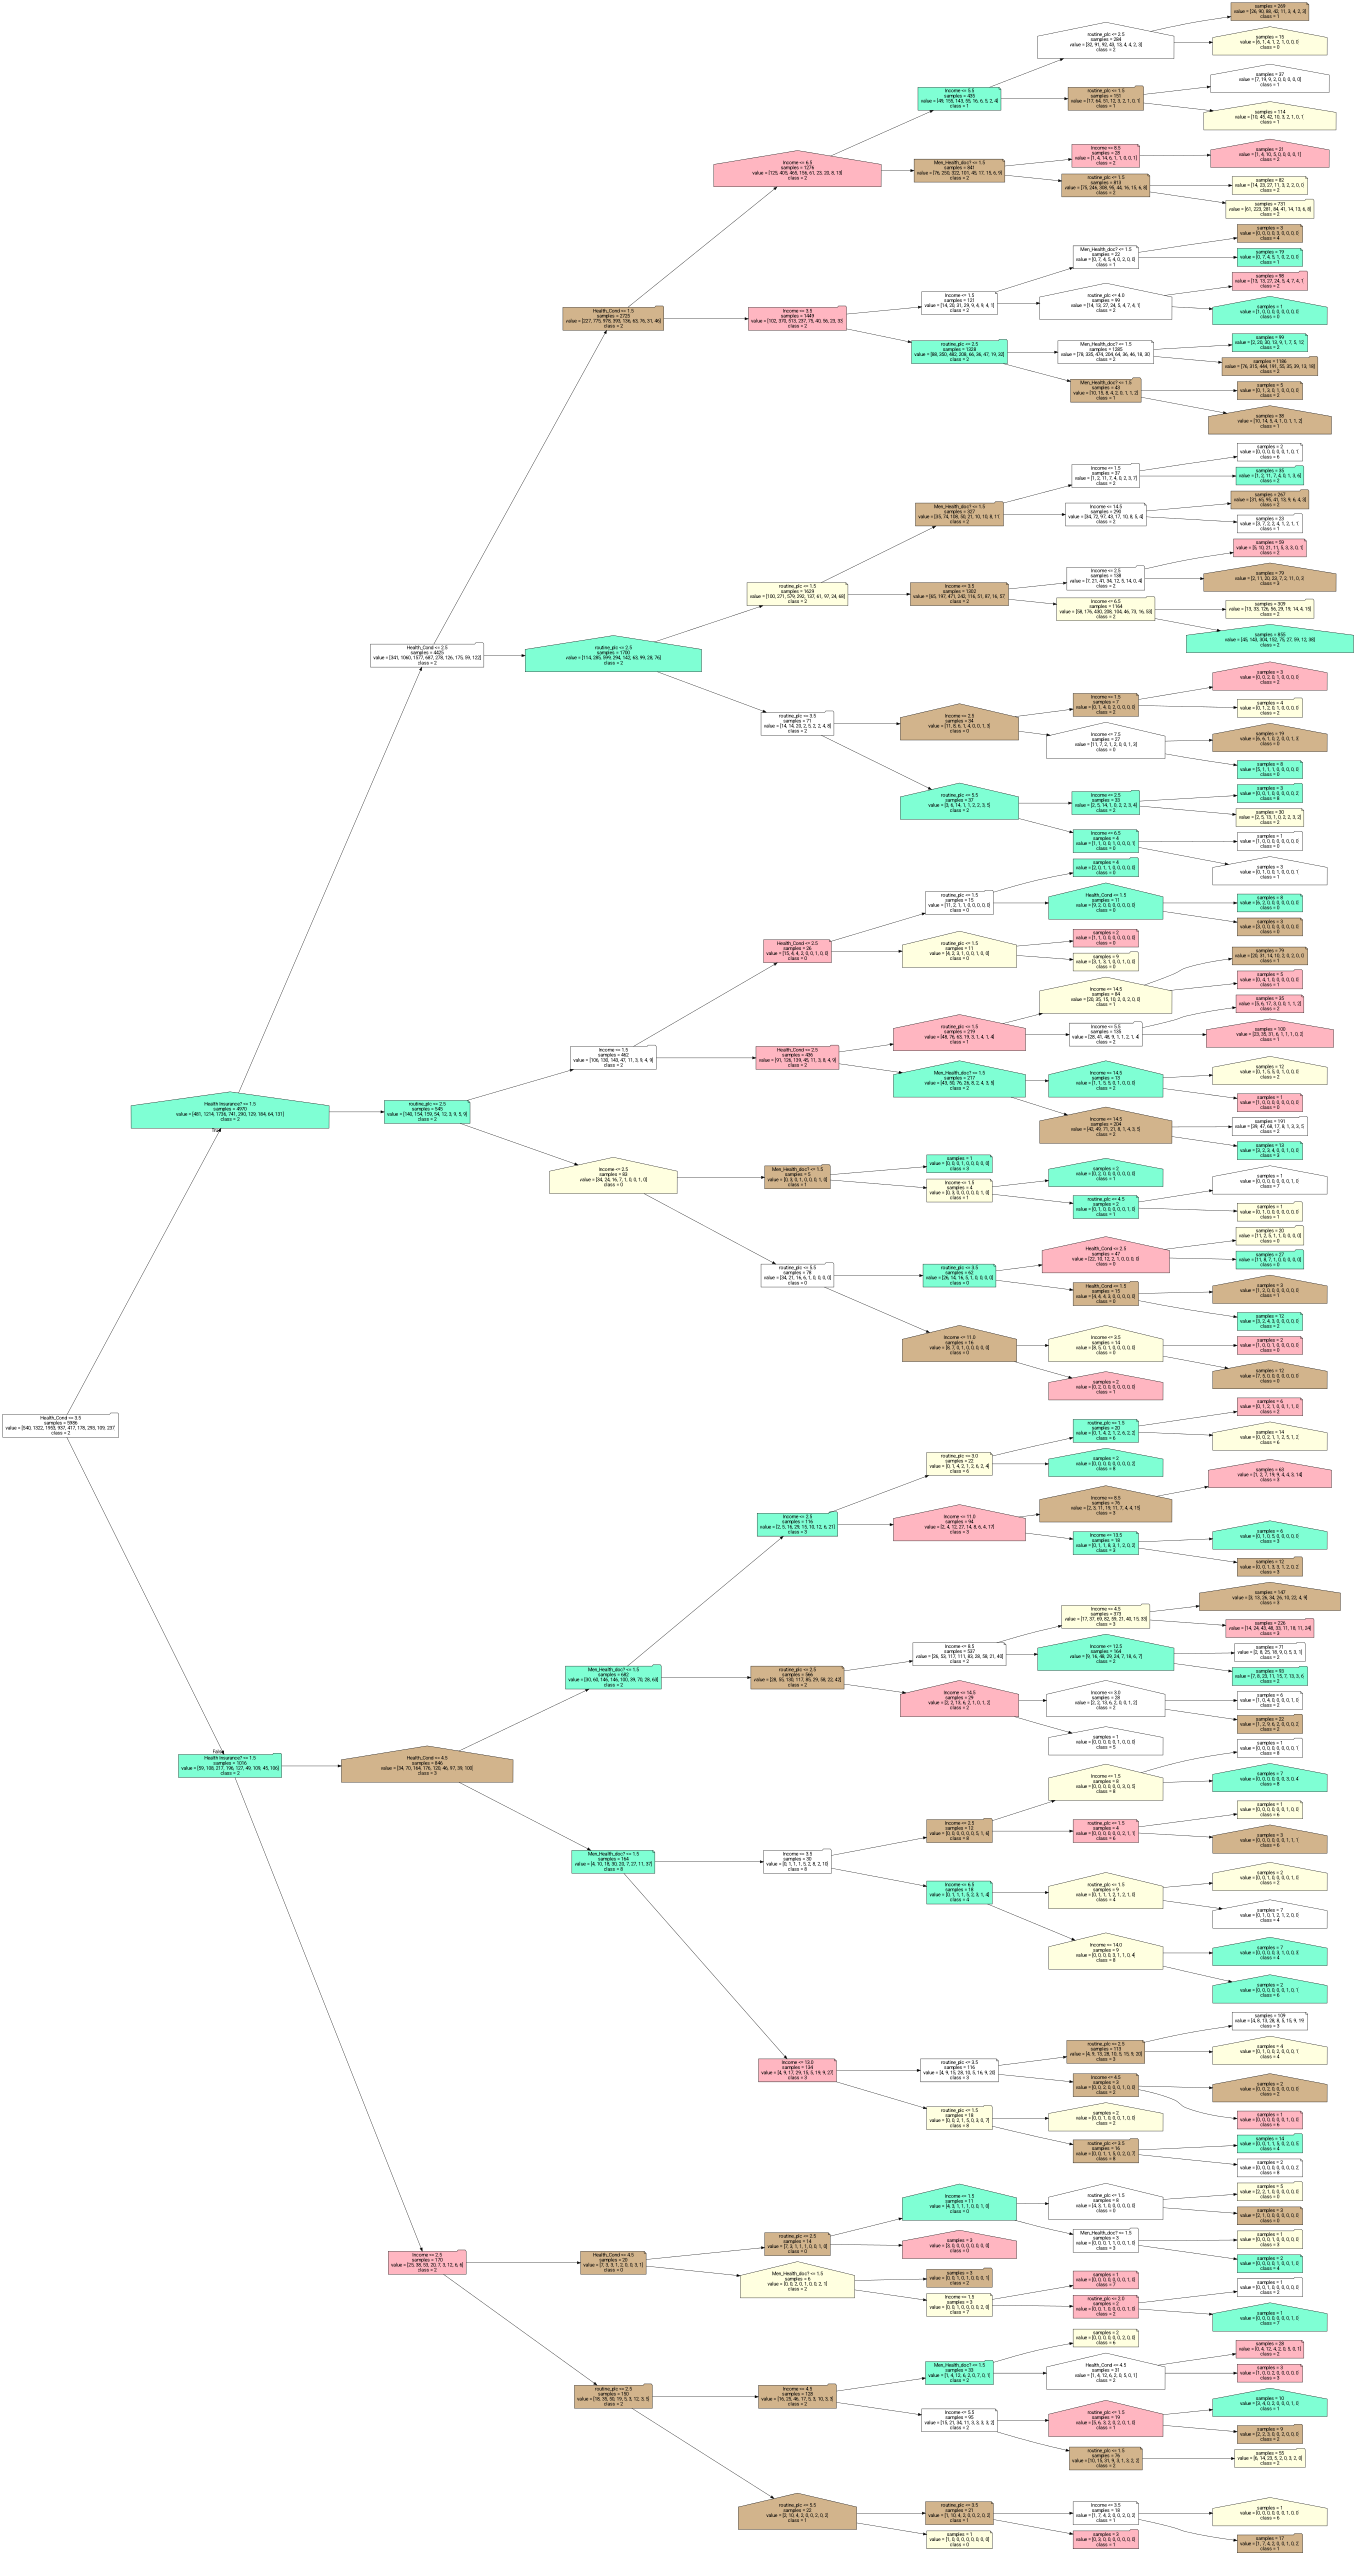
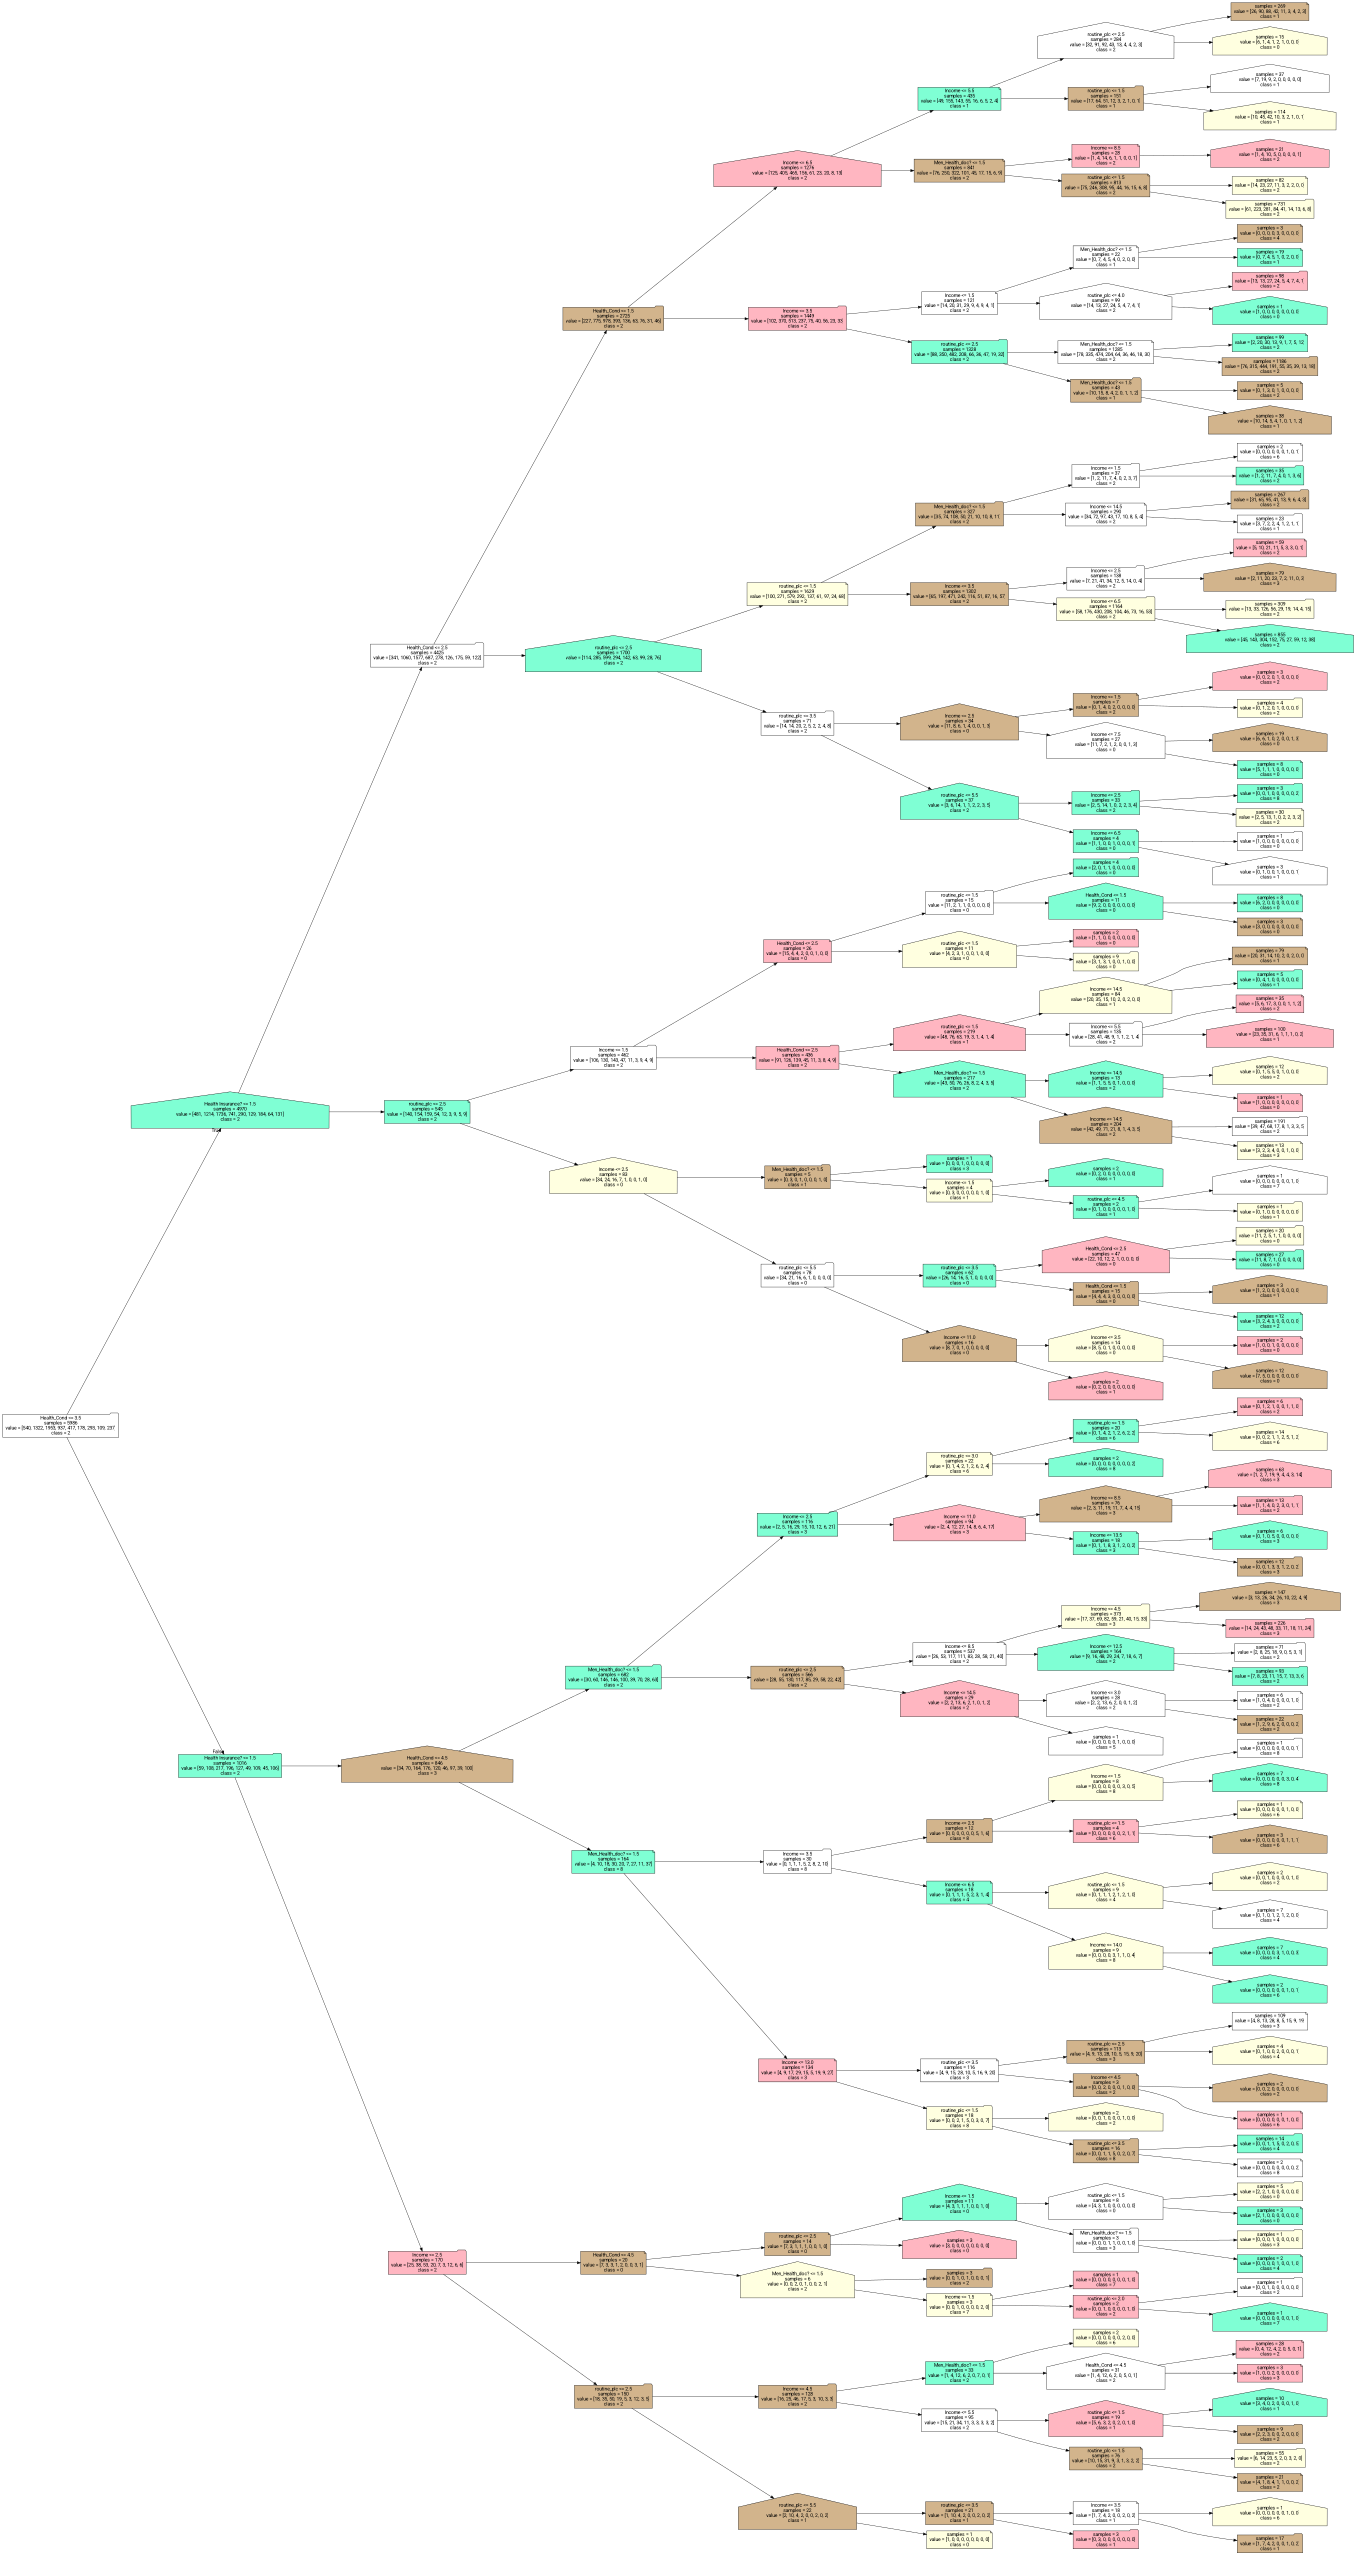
(1270, 980) -> (1270, 980)
(1270, 1151) -> (1270, 1151)
none -> (1270, 1506)
(1270, 2216) -> (1270, 2216)
none -> (1270, 2482)
